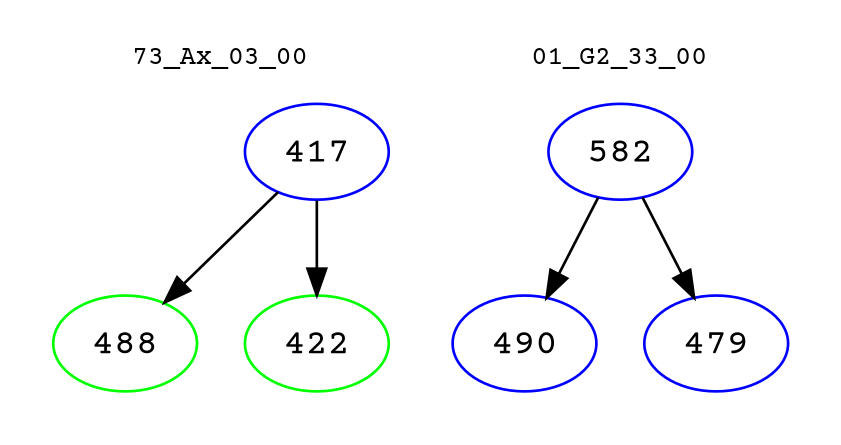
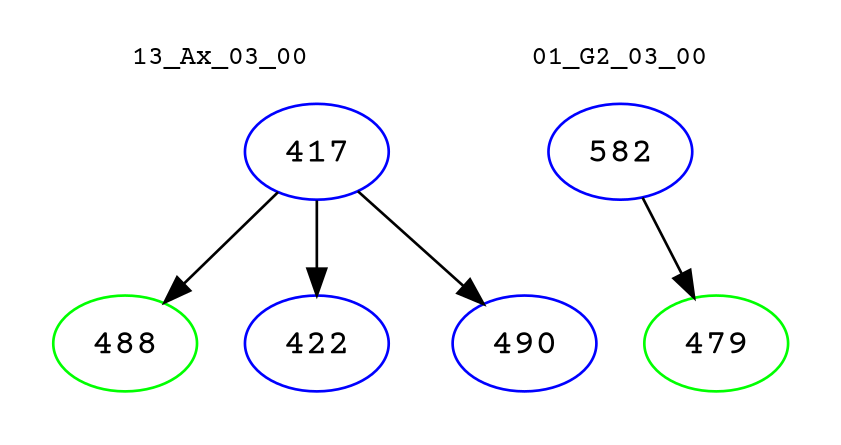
(221, 57) -> (221, 57)
(620, 57) -> (620, 57)
(579, 236) -> (392, 222)
(317, 343) -> (317, 343)
(716, 343) -> (716, 343)
